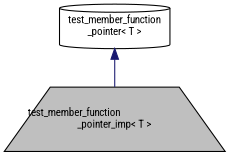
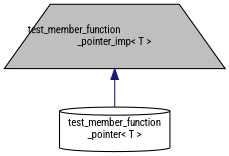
(115, 73) -> (115, 93)
